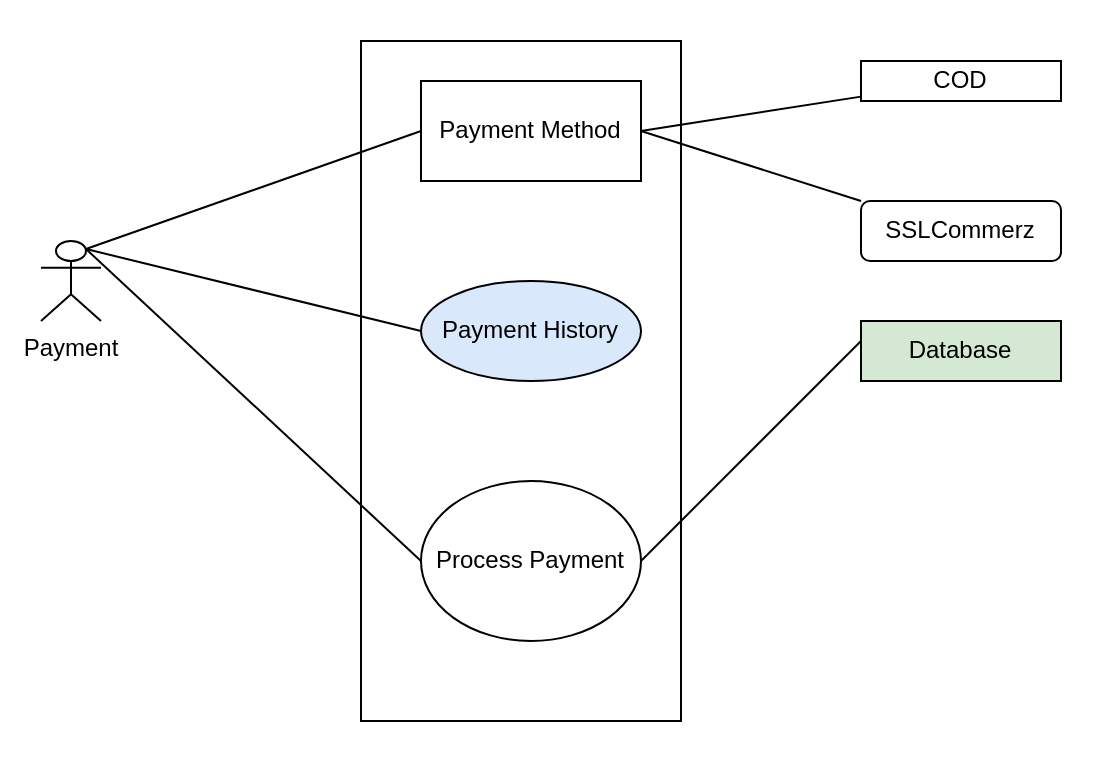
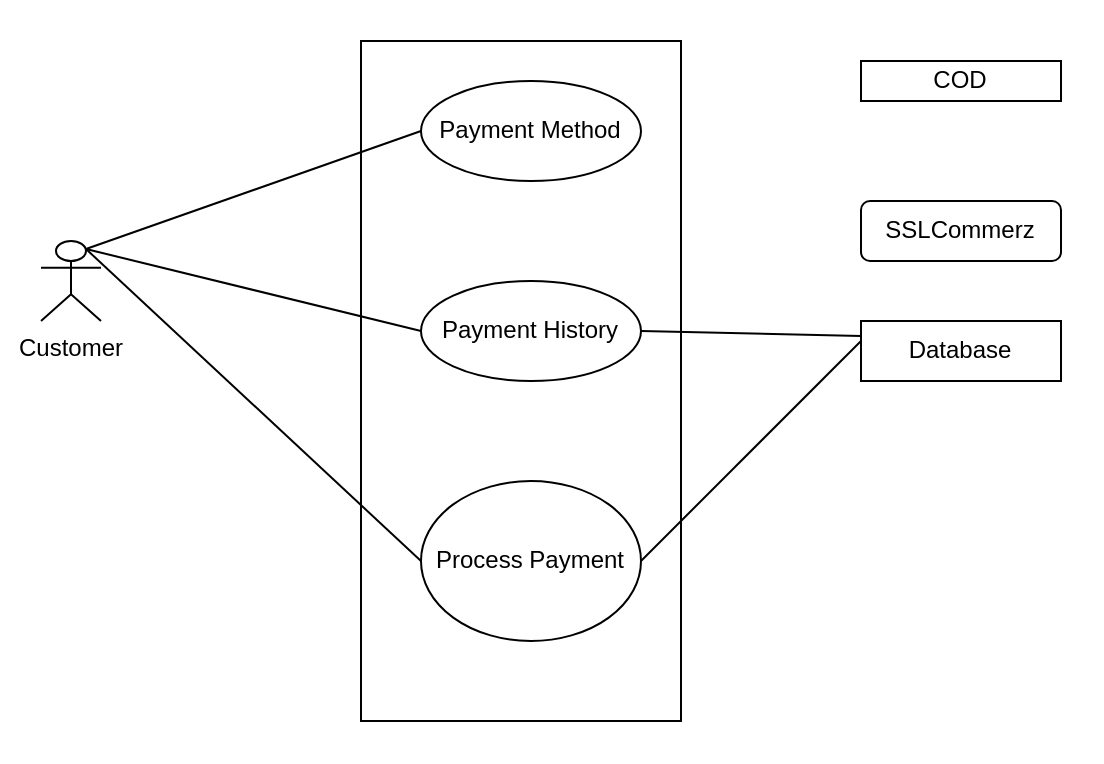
(753, 114) -> none
(531, 131) -> (531, 131)
(754, 167) -> none
(531, 331) -> (531, 331)
none -> (751, 334)
(72, 349) -> (72, 349)
(961, 351) -> (961, 351)
